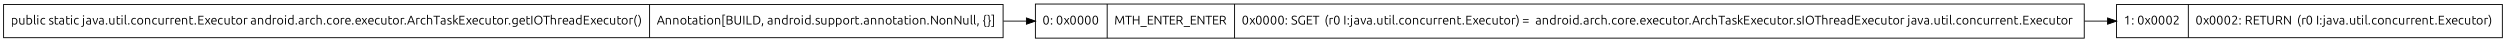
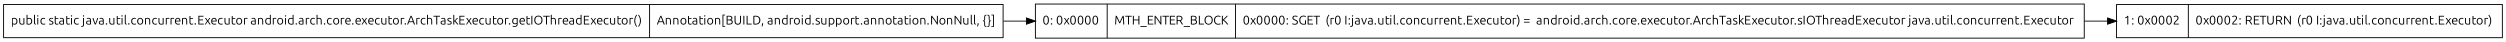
(1171, 21) -> (1171, 21)
